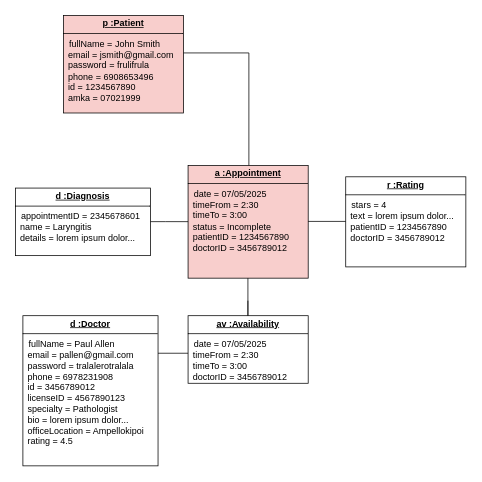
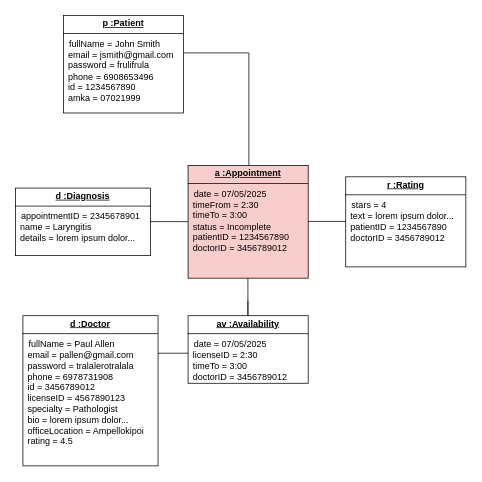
(123, 64) -> (123, 64)
(77, 209) -> (77, 209)
(238, 342) -> (238, 342)
(87, 375) -> (87, 375)
